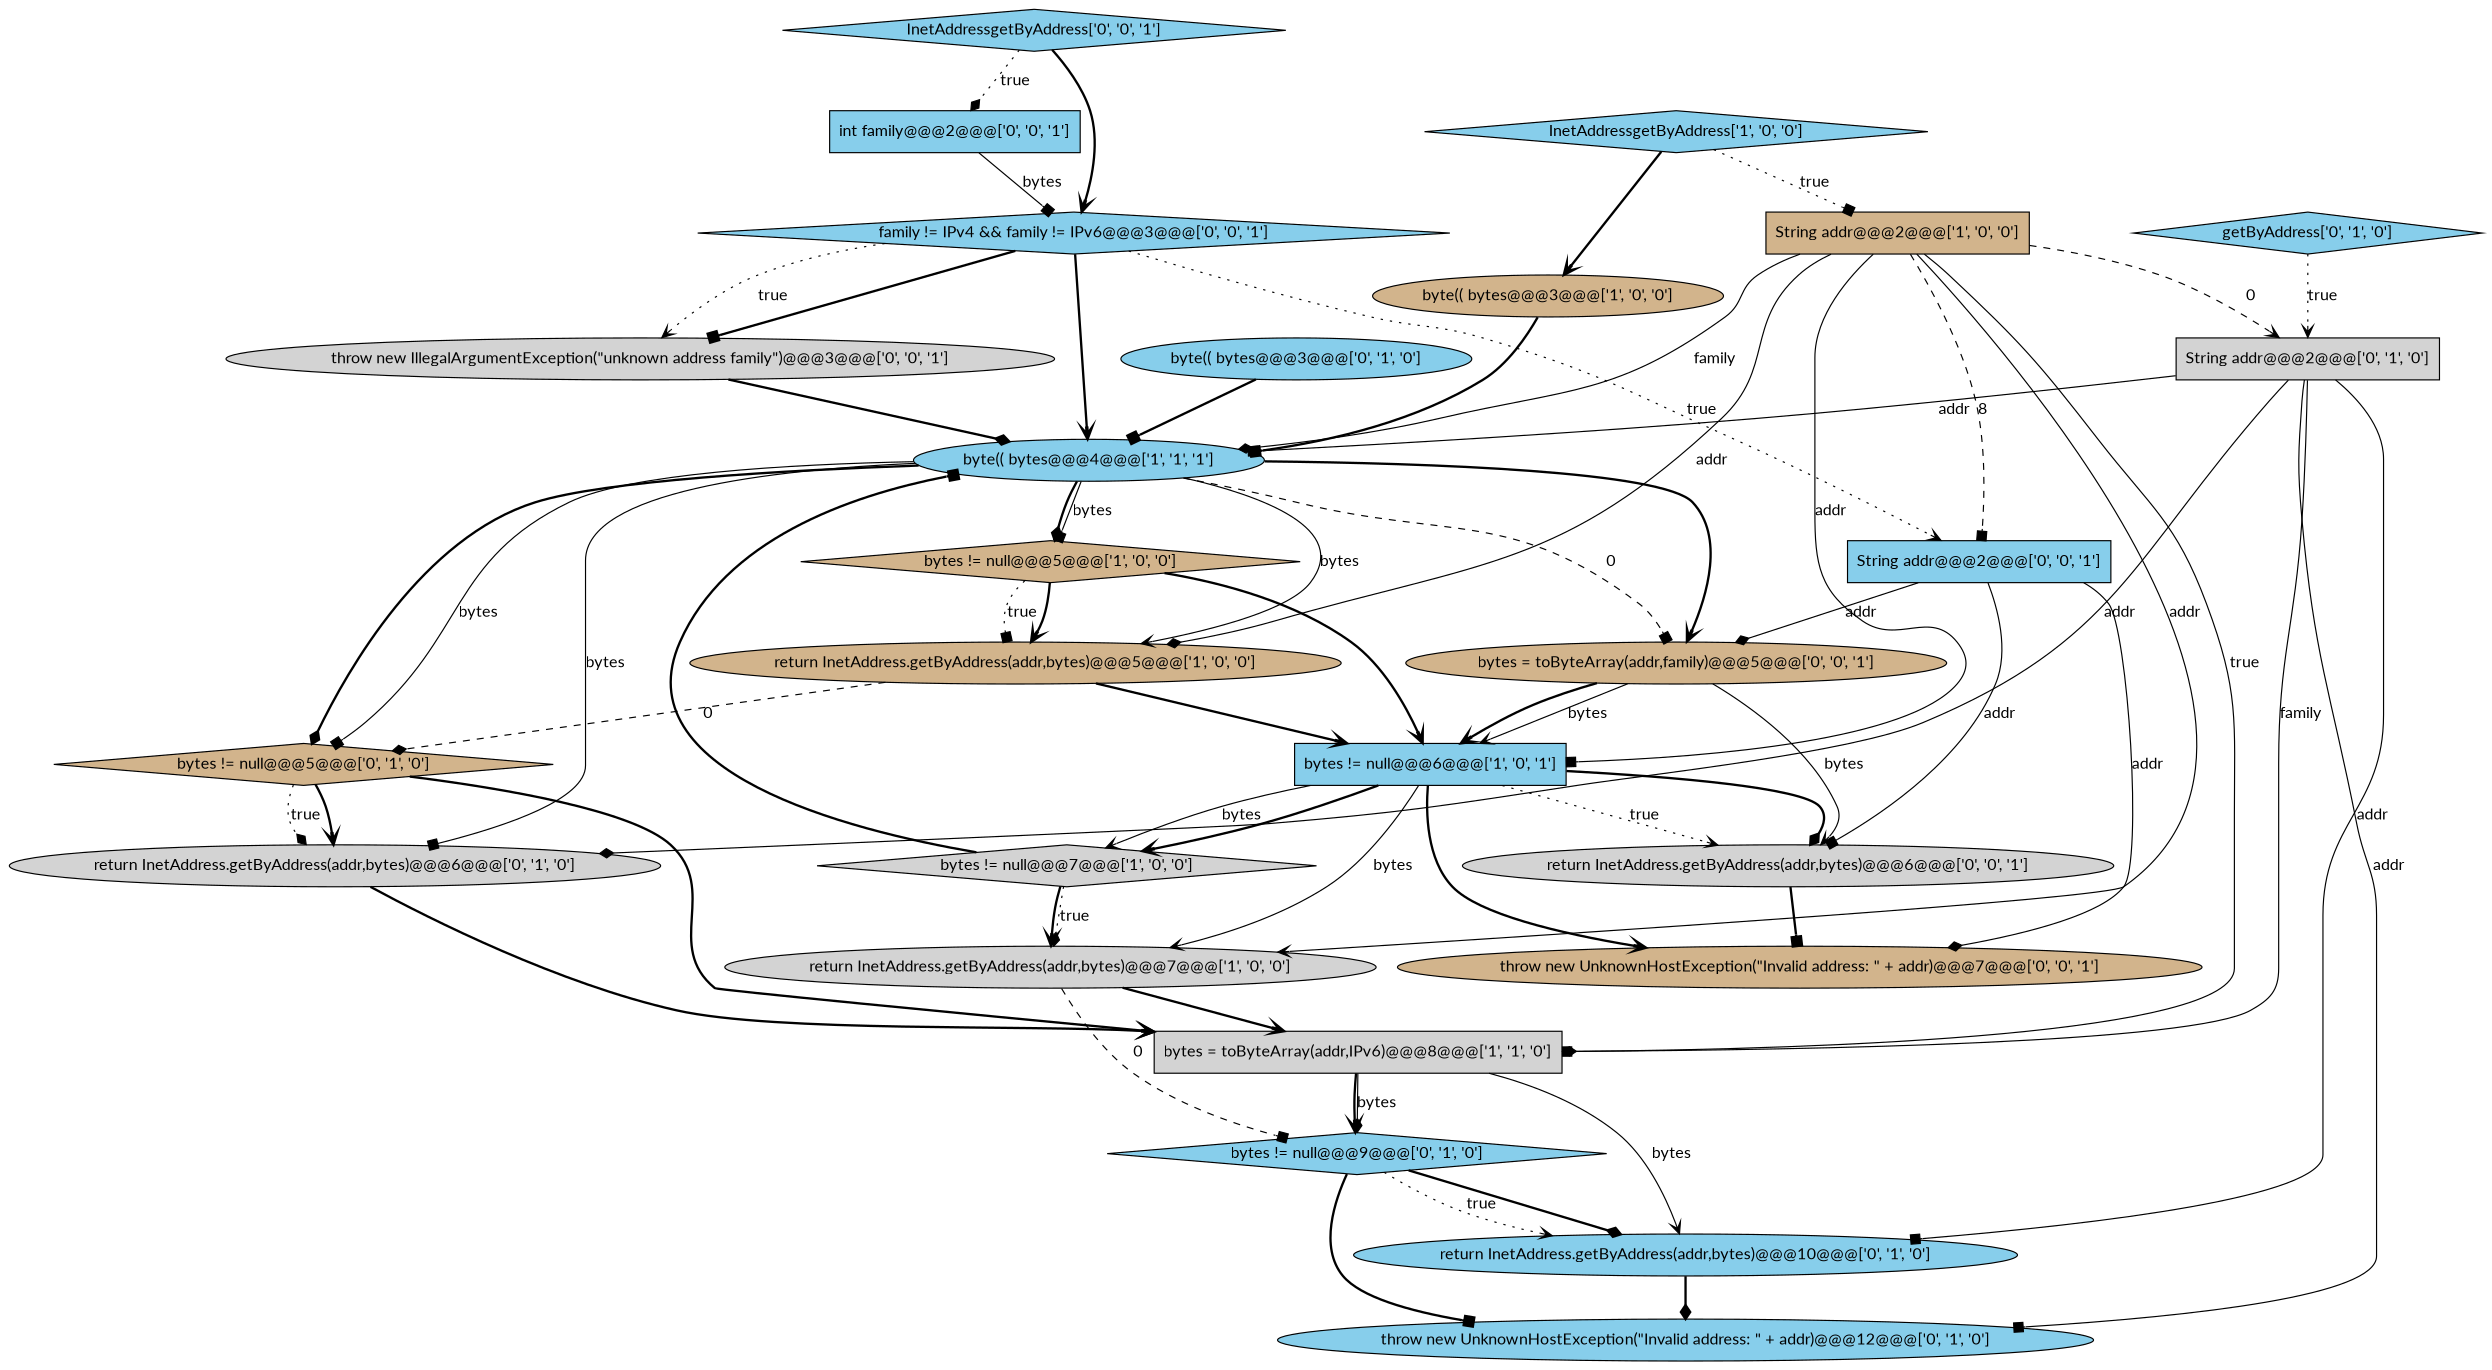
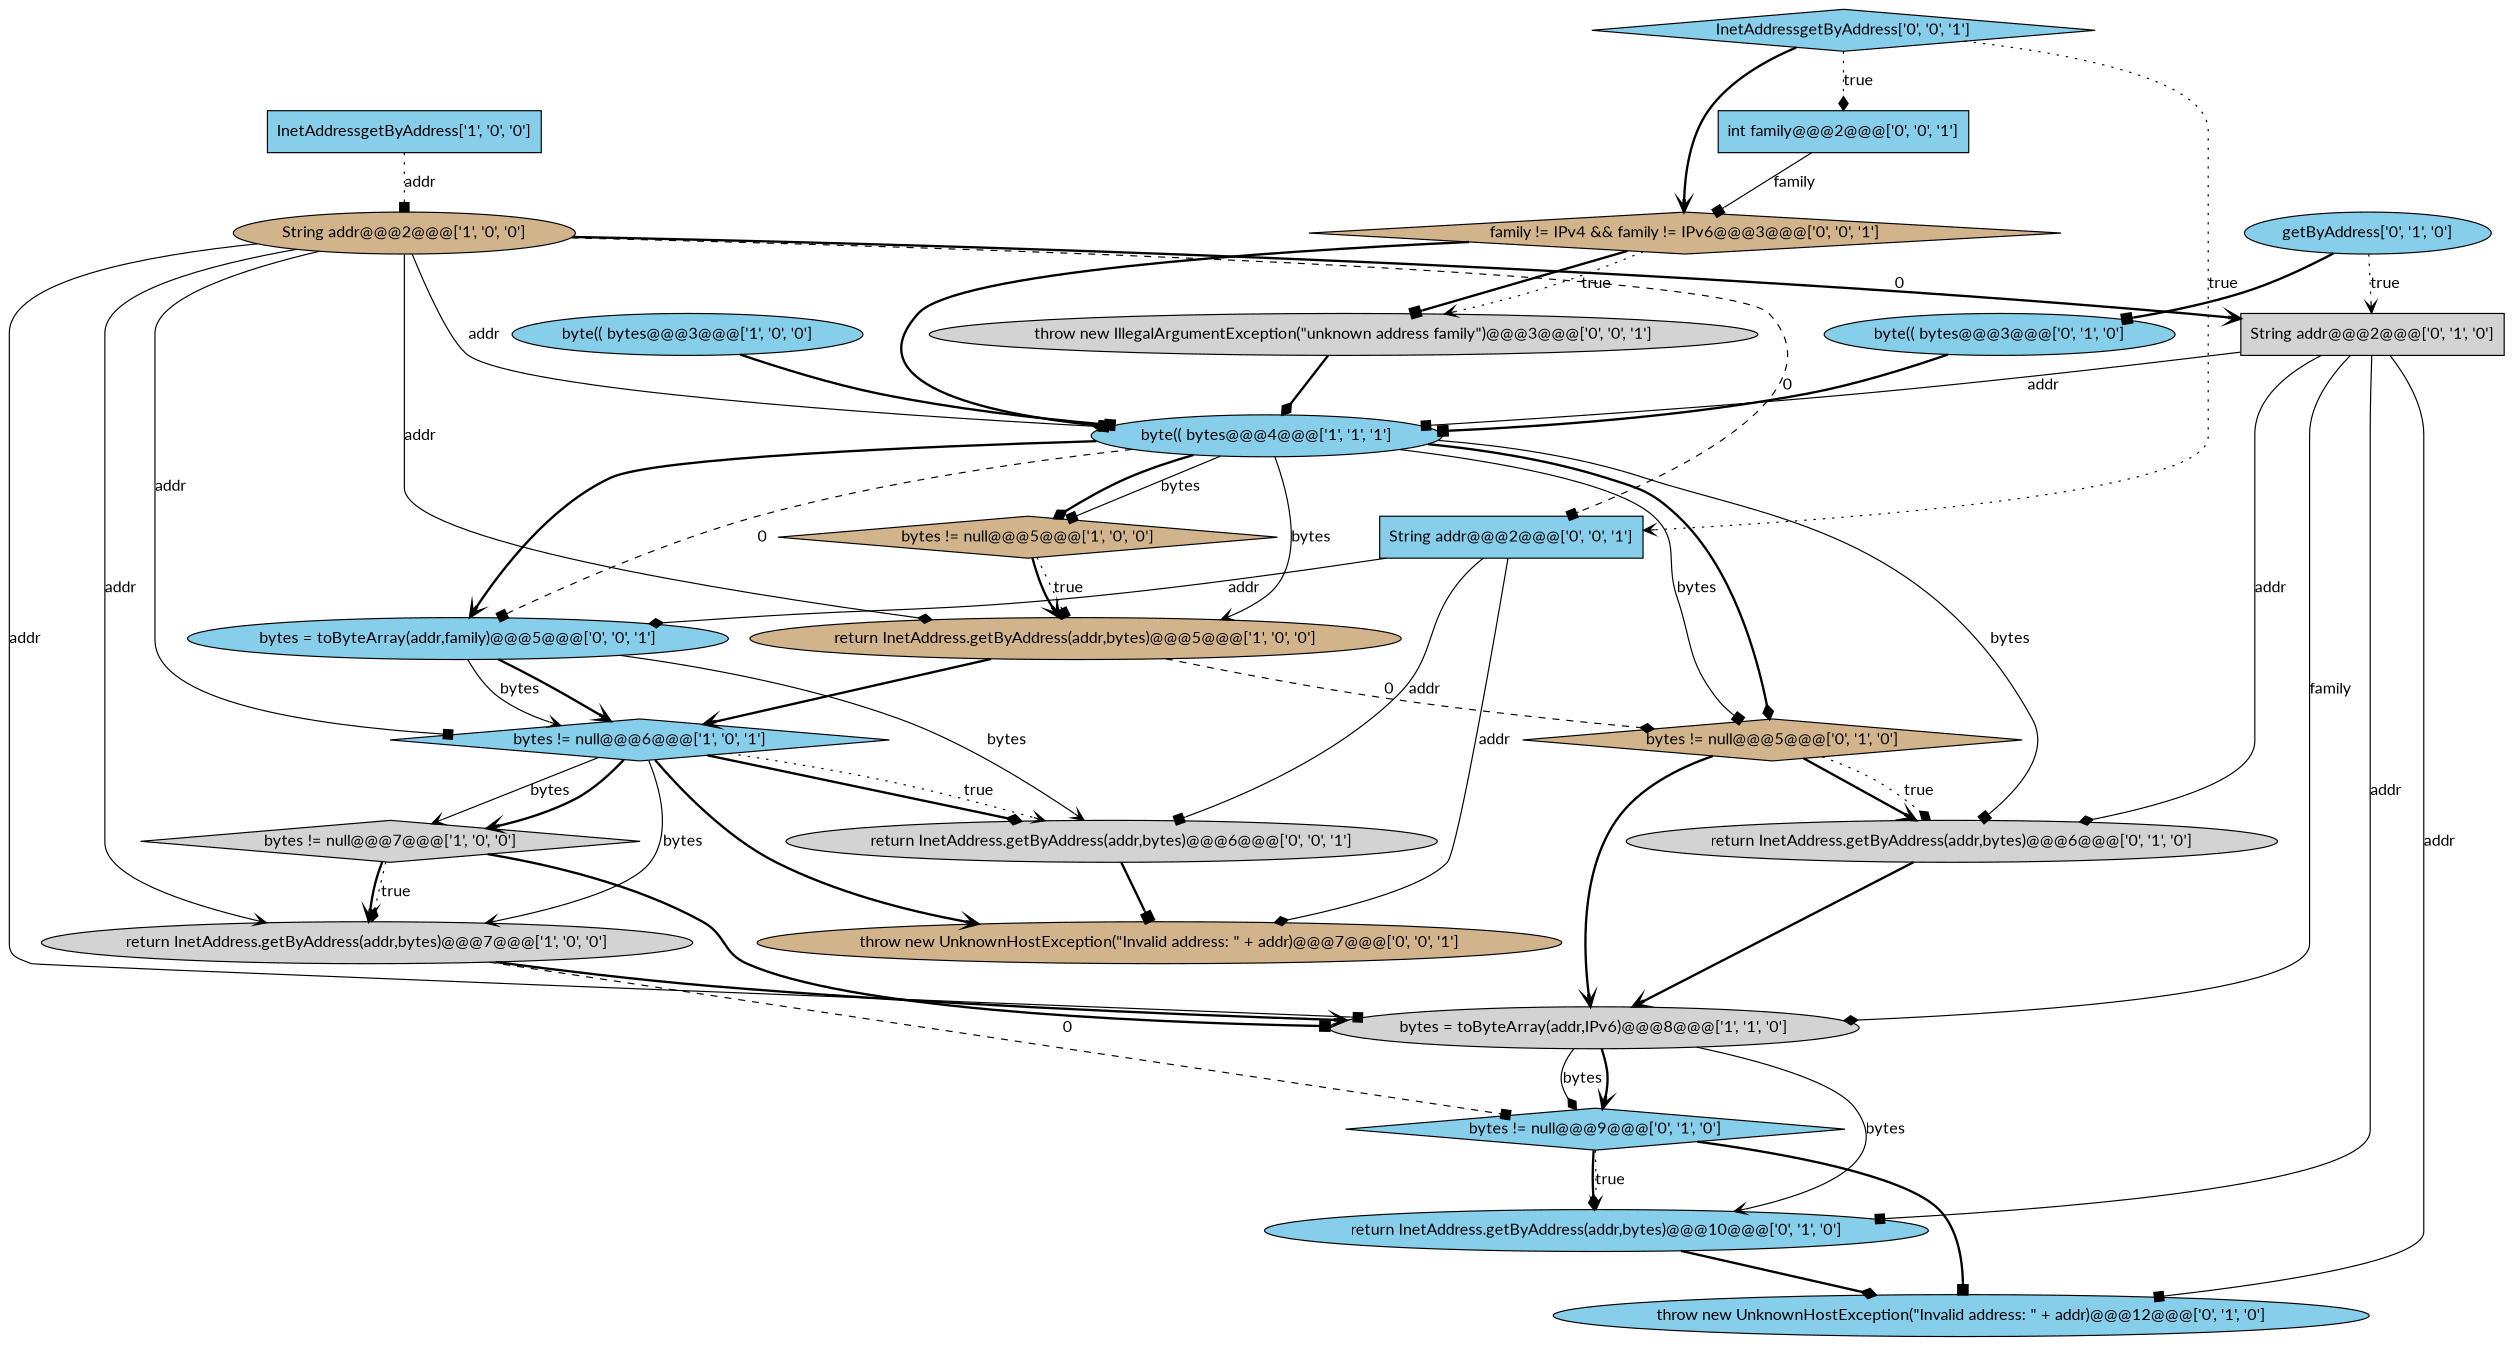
(1676, 132) -> (404, 132)
(1042, 182) -> (1795, 182)
(1815, 182) -> (421, 182)
(1616, 209) -> none
(1074, 233) -> (1685, 233)
(1898, 233) -> (404, 233)
(2308, 233) -> (2368, 233)
(2155, 273) -> (1526, 270)
none -> (2237, 294)
(1548, 296) -> (688, 334)
(1081, 341) -> (1061, 275)
(1542, 357) -> (2208, 433)
(1715, 359) -> (485, 334)
(1983, 410) -> (1788, 385)
(1314, 620) -> none
(1676, 663) -> (458, 639)
(2245, 663) -> (26, 639)
(671, 685) -> (823, 986)
(1430, 764) -> (640, 740)
(1358, 1052) -> (1594, 1028)
